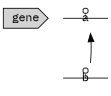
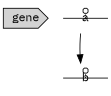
(91, 52) -> (80, 44)
